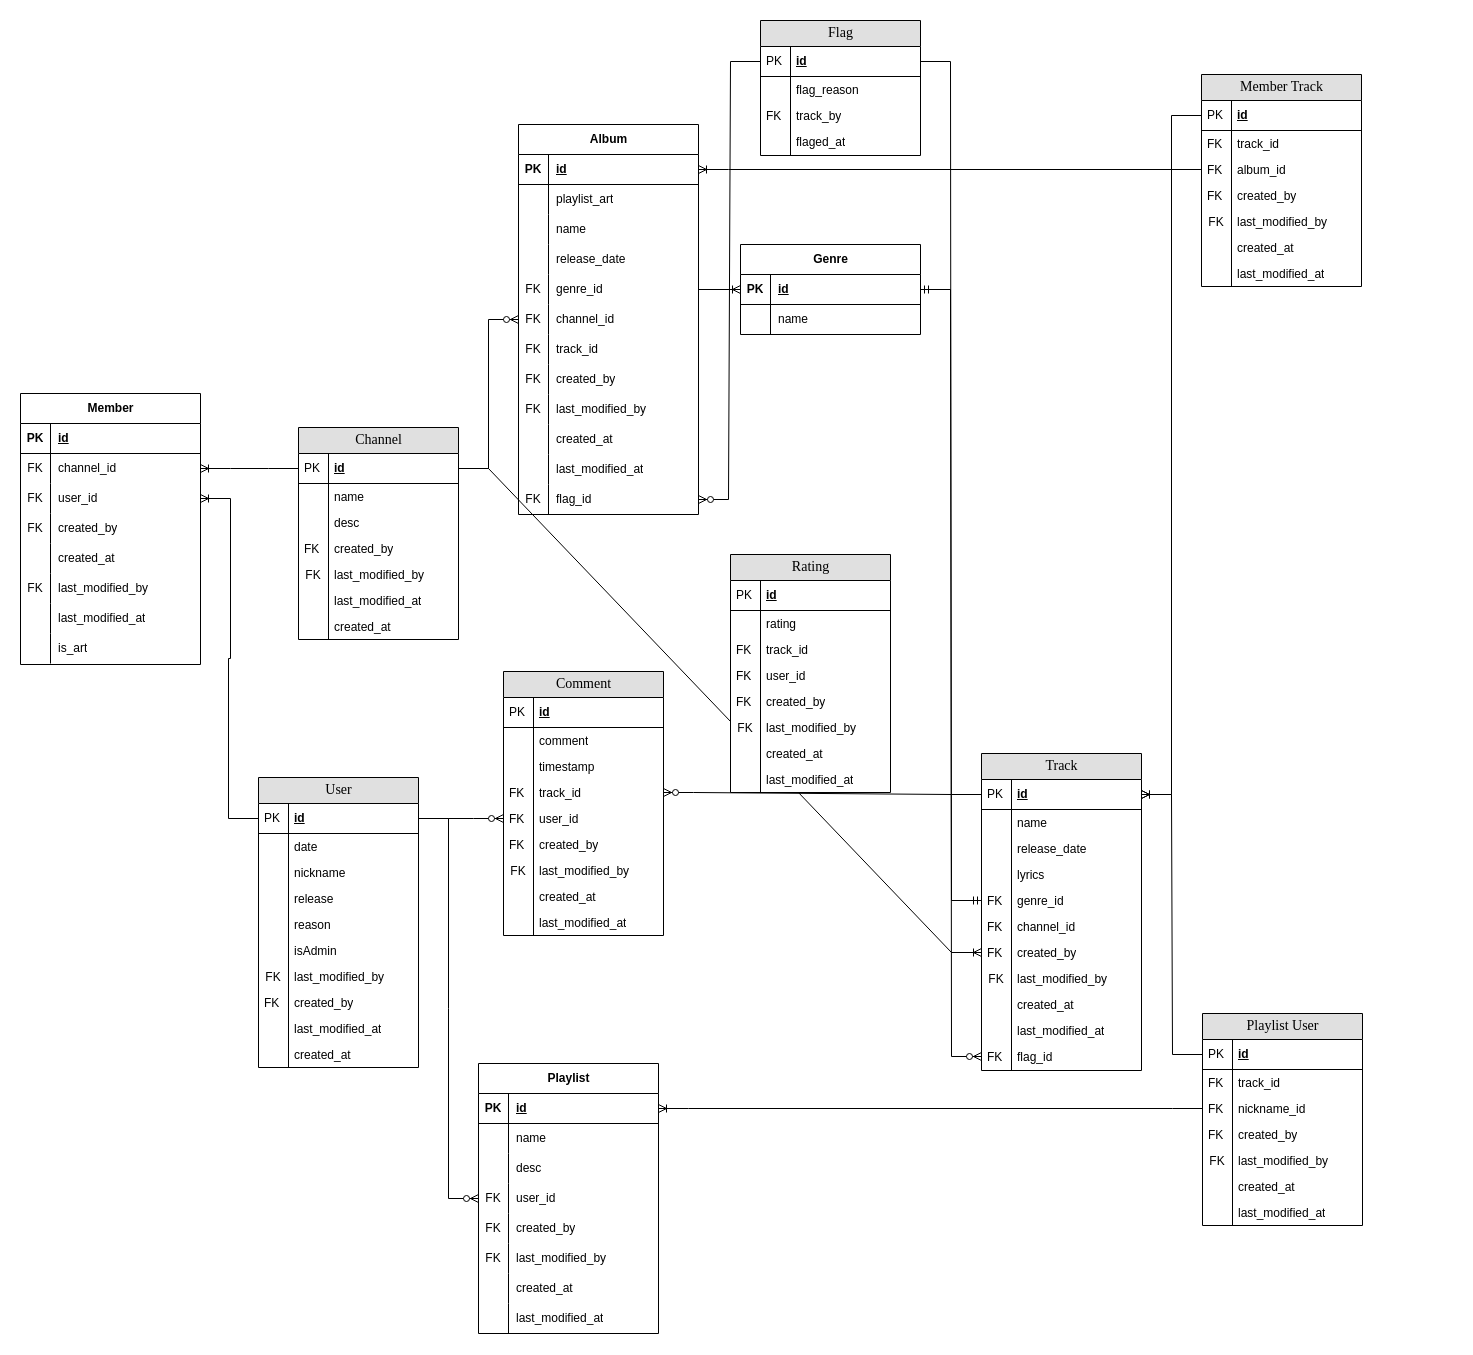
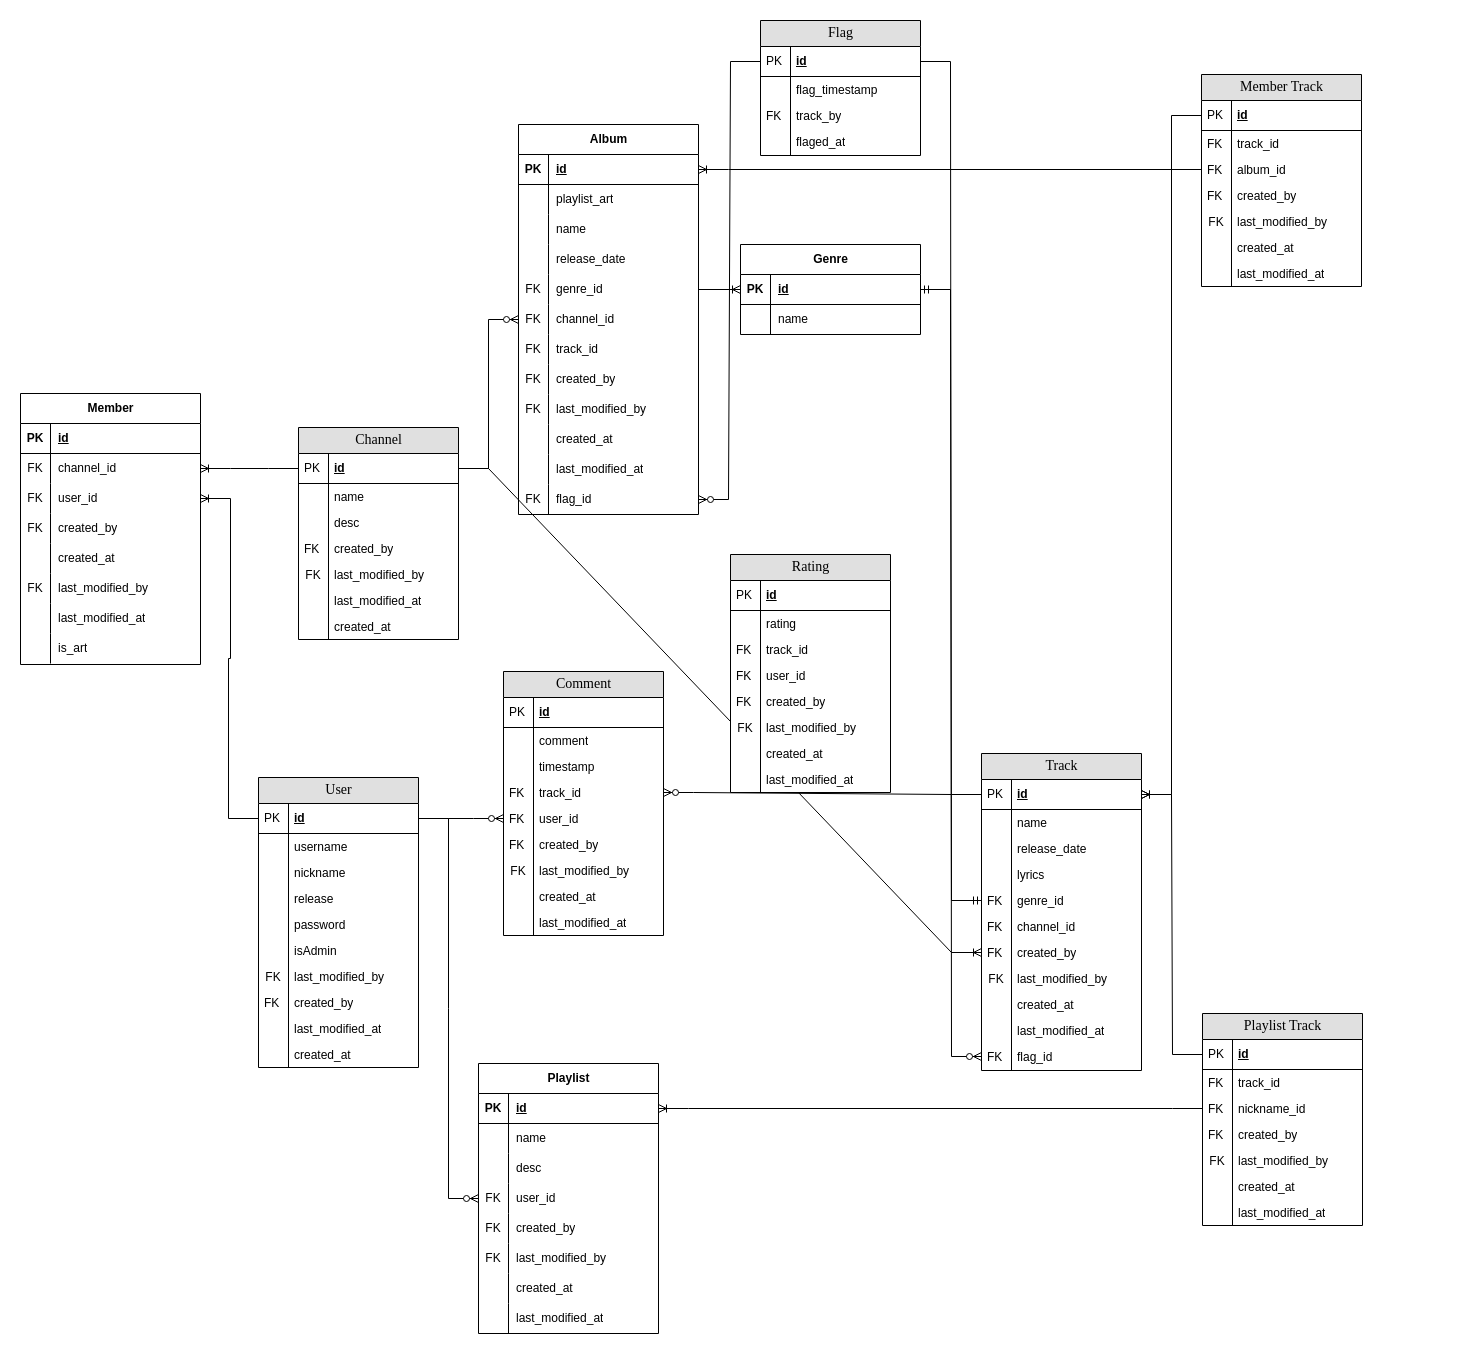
(832, 91) -> (840, 91)
(308, 848) -> (321, 848)
(315, 926) -> (321, 926)
(1283, 1027) -> (1283, 1027)
